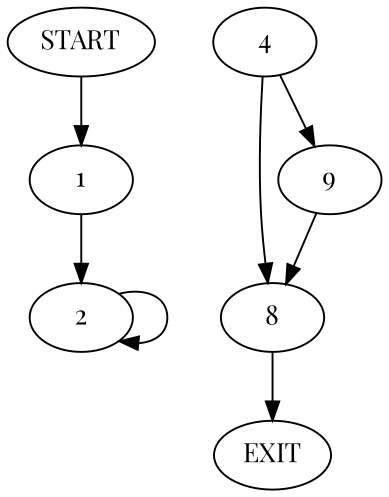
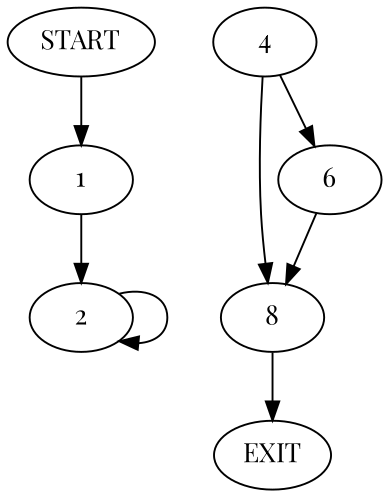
(330, 180) -> (330, 180)
